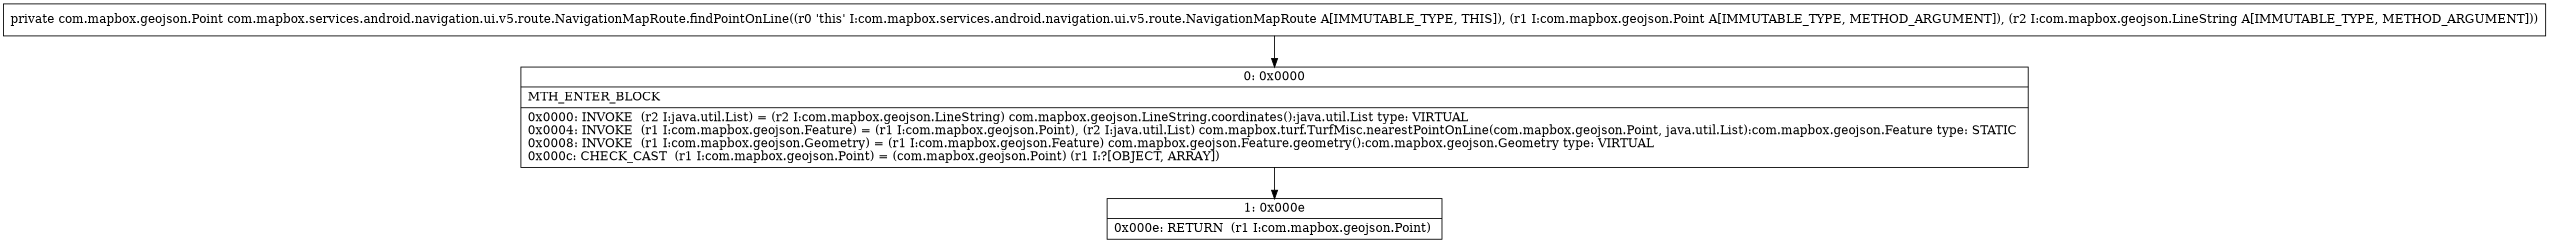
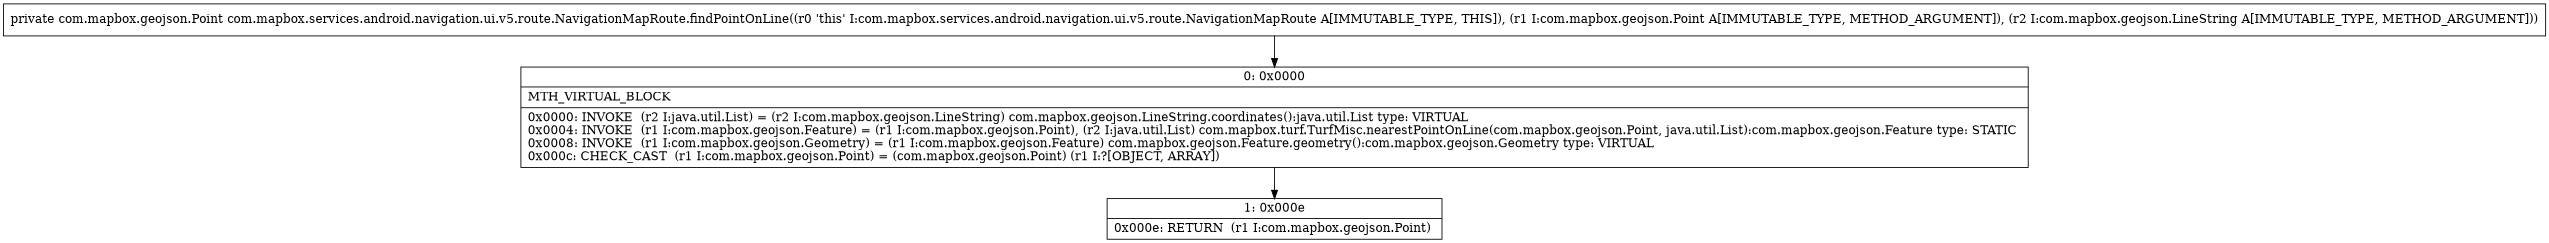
(594, 97) -> (600, 97)
